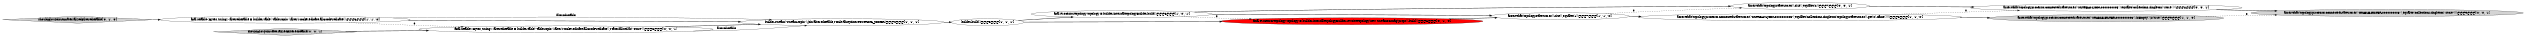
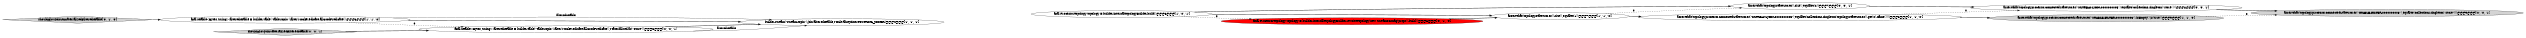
(988, 22) -> none
